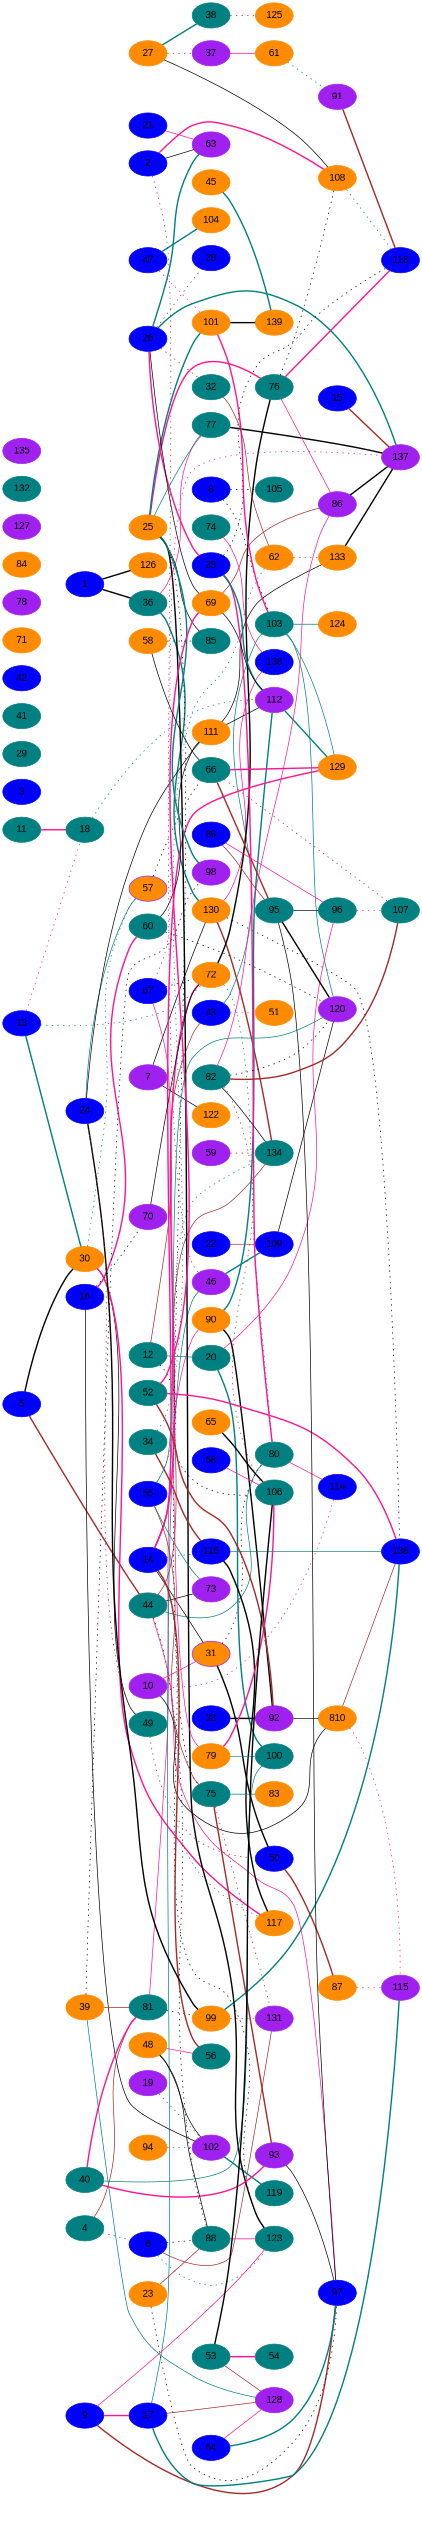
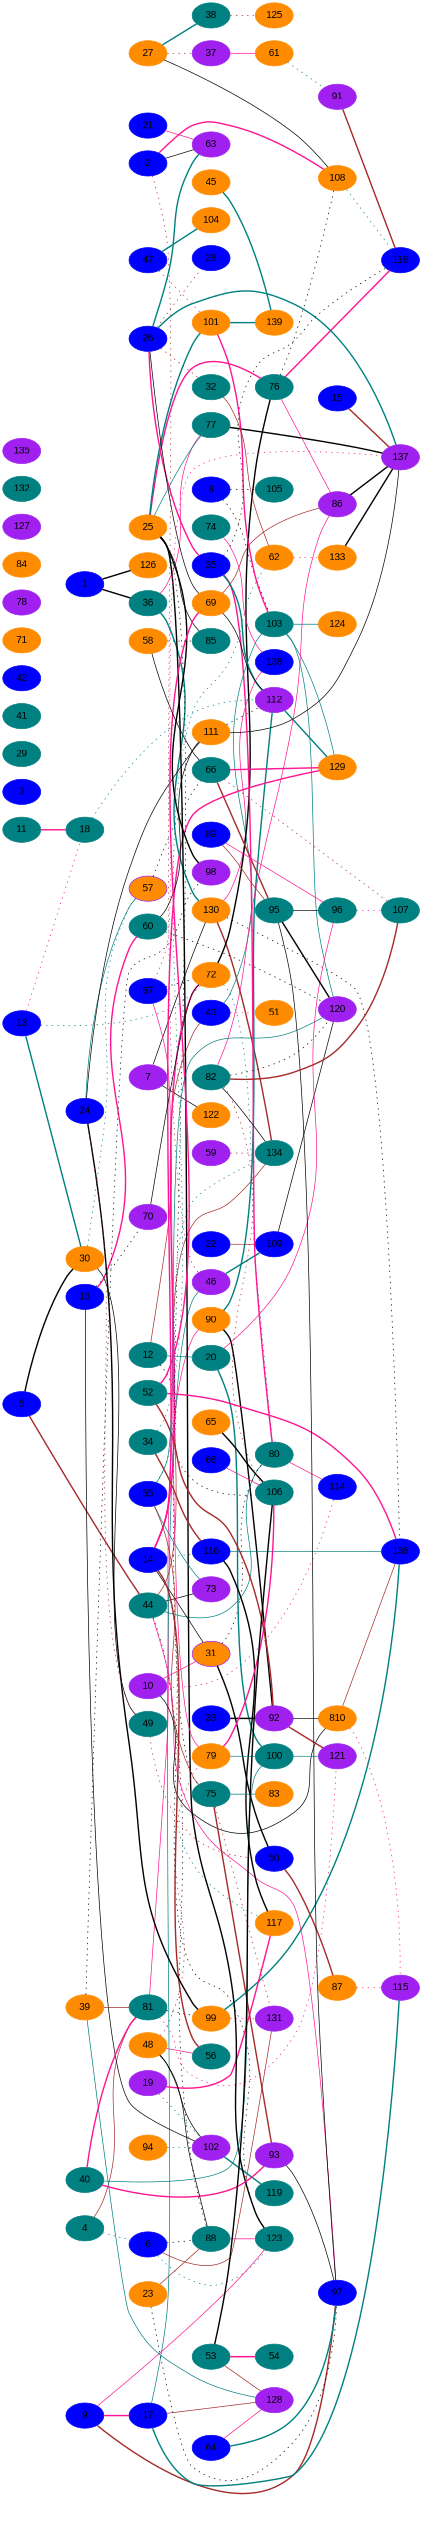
(243, 323) -> (243, 323)
(251, 612) -> (359, 637)
(186, 625) -> (186, 625)
(243, 716) -> (243, 716)
(119, 1597) -> (241, 2043)
none -> (337, 1756)
none -> (180, 1901)
